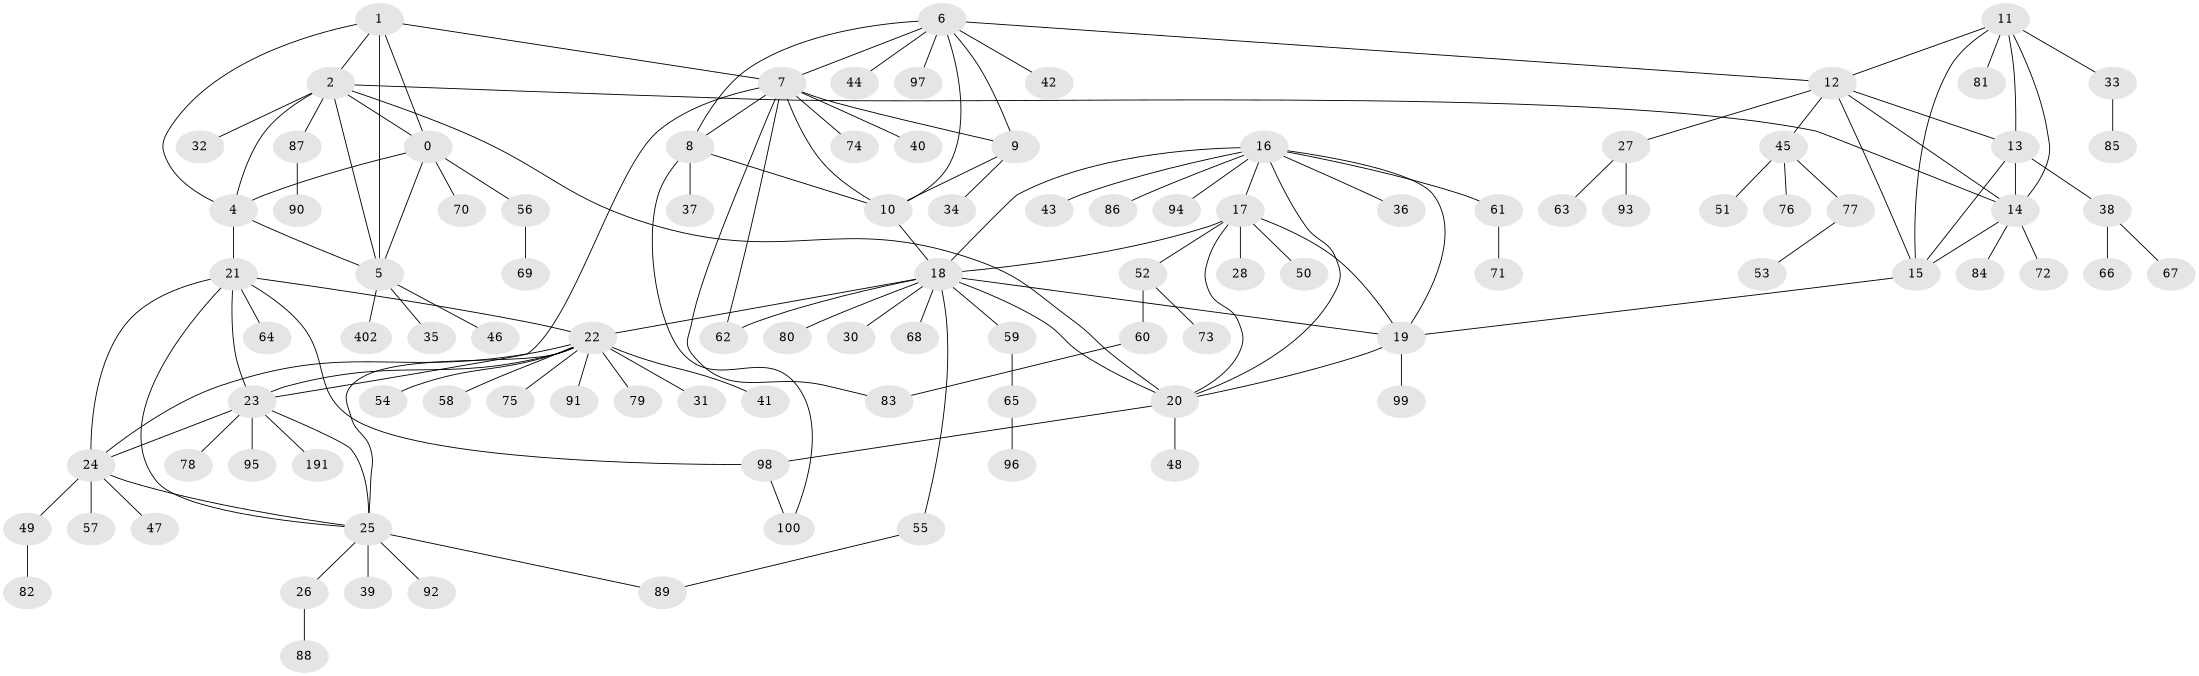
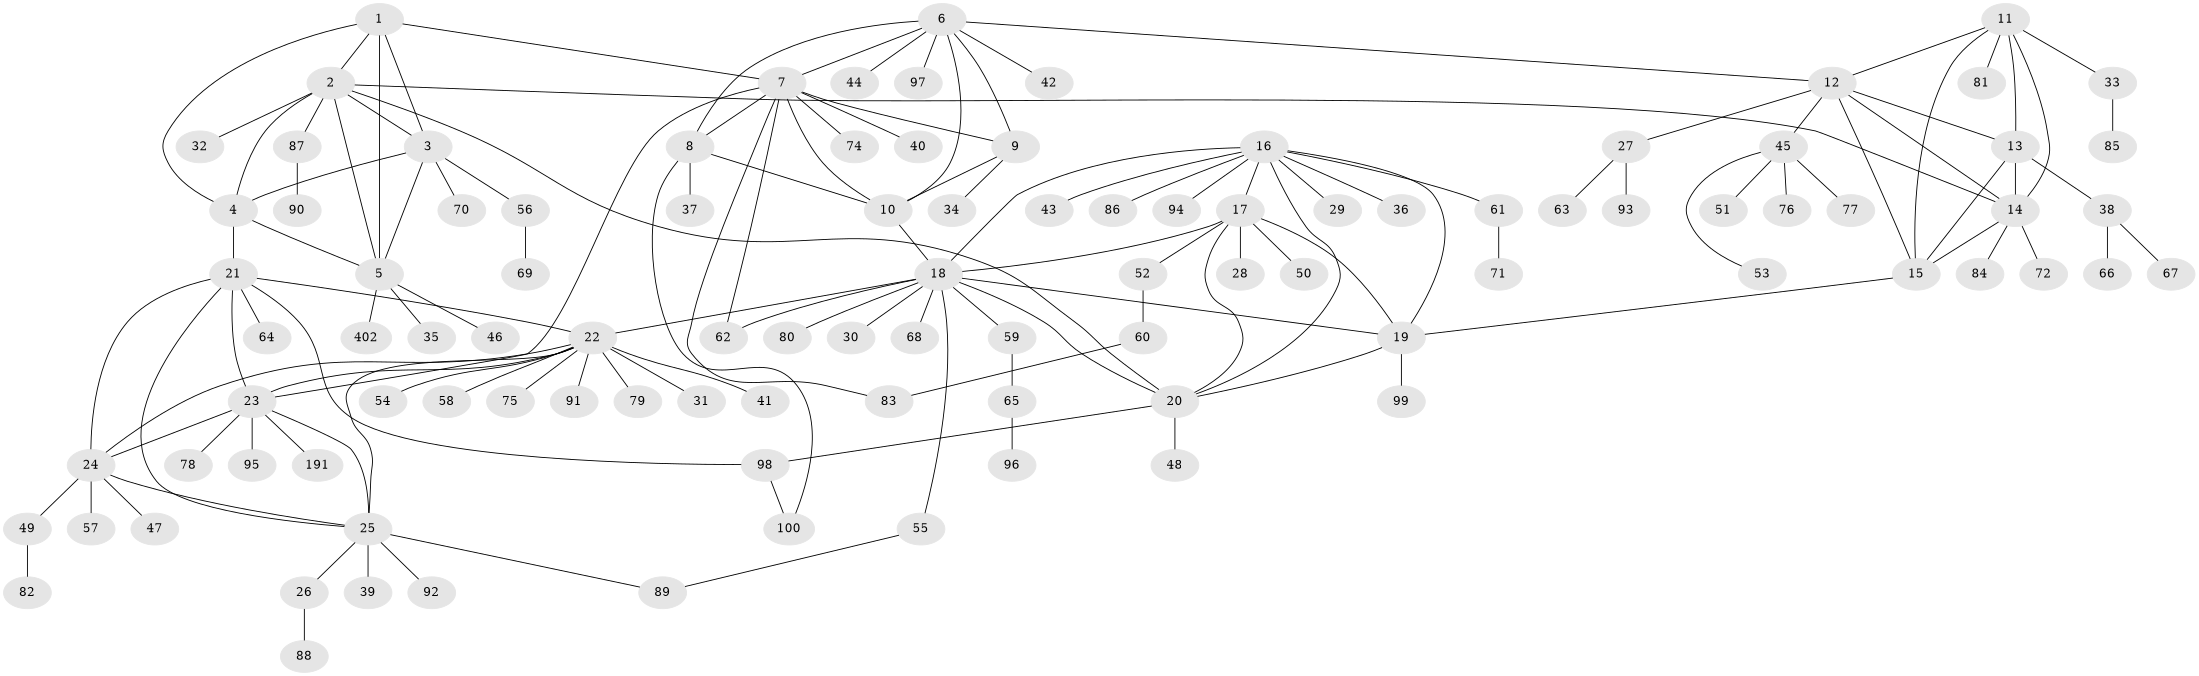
(428, 147) -> (428, 147)
none -> (1338, 211)
(1807, 242) -> (1688, 202)
(1207, 338) -> none
